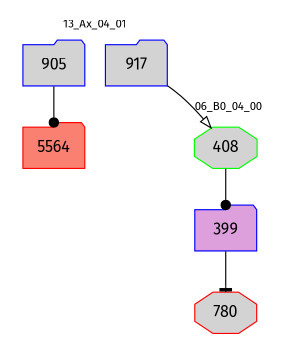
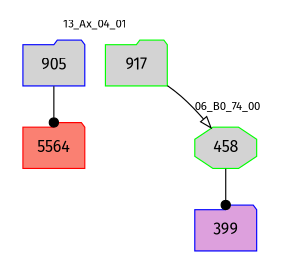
(136, 65) -> (136, 65)
(229, 107) -> (228, 107)
(226, 148) -> (226, 148)
(226, 313) -> none
